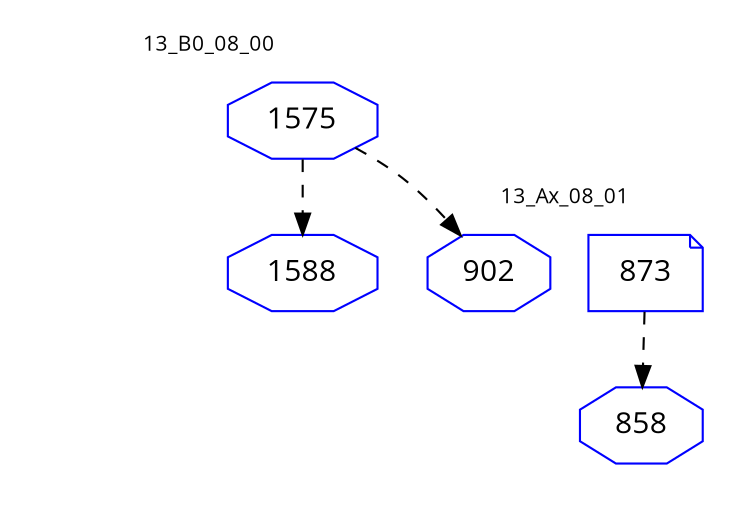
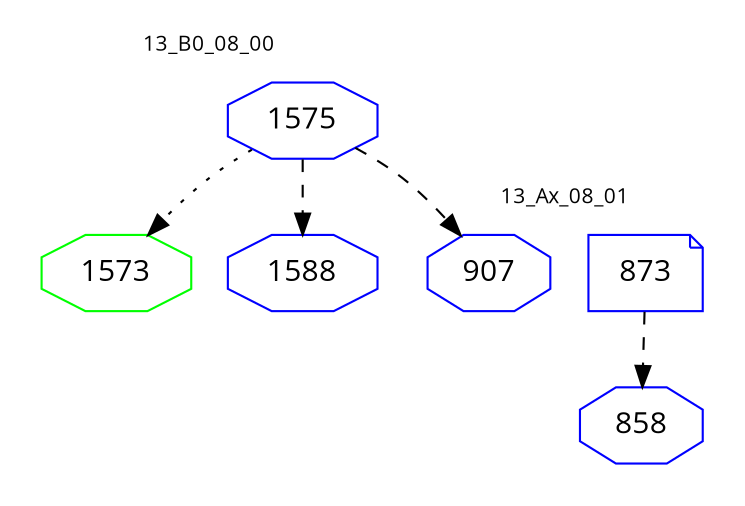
none -> (116, 273)
(489, 273) -> (489, 273)
